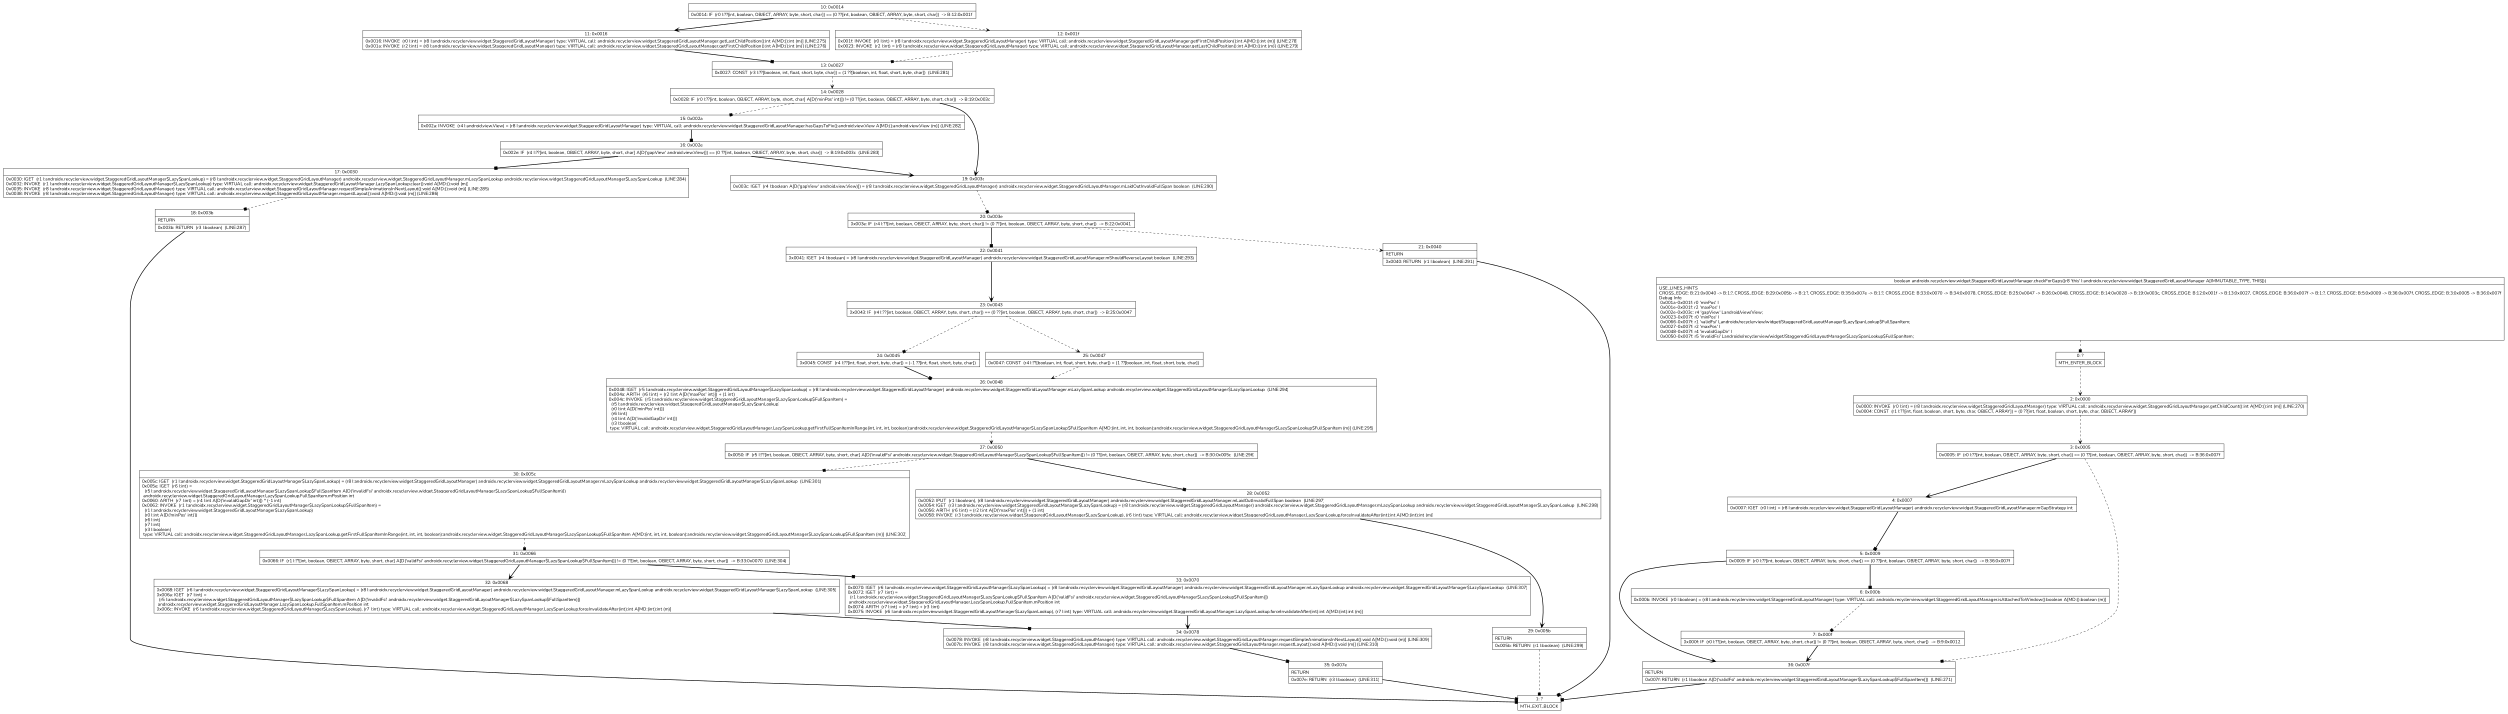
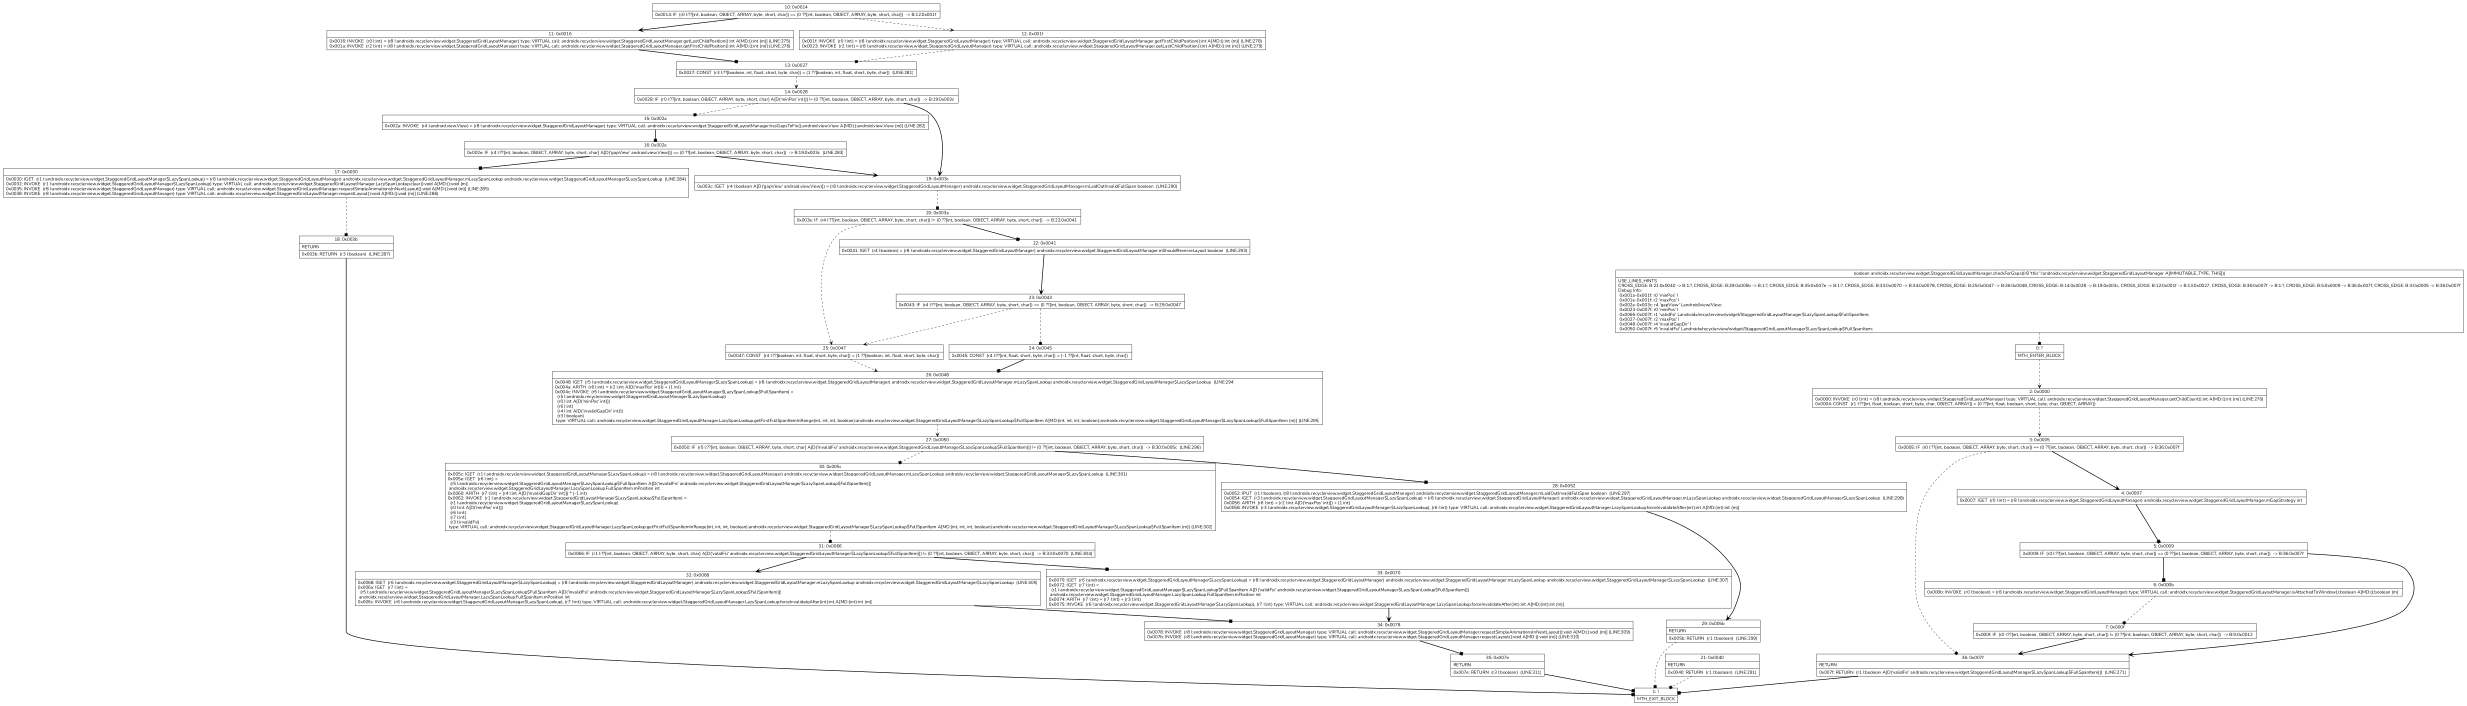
(1232, 239) -> (822, 272)
(1610, 449) -> (1682, 681)
(157, 530) -> (464, 522)
